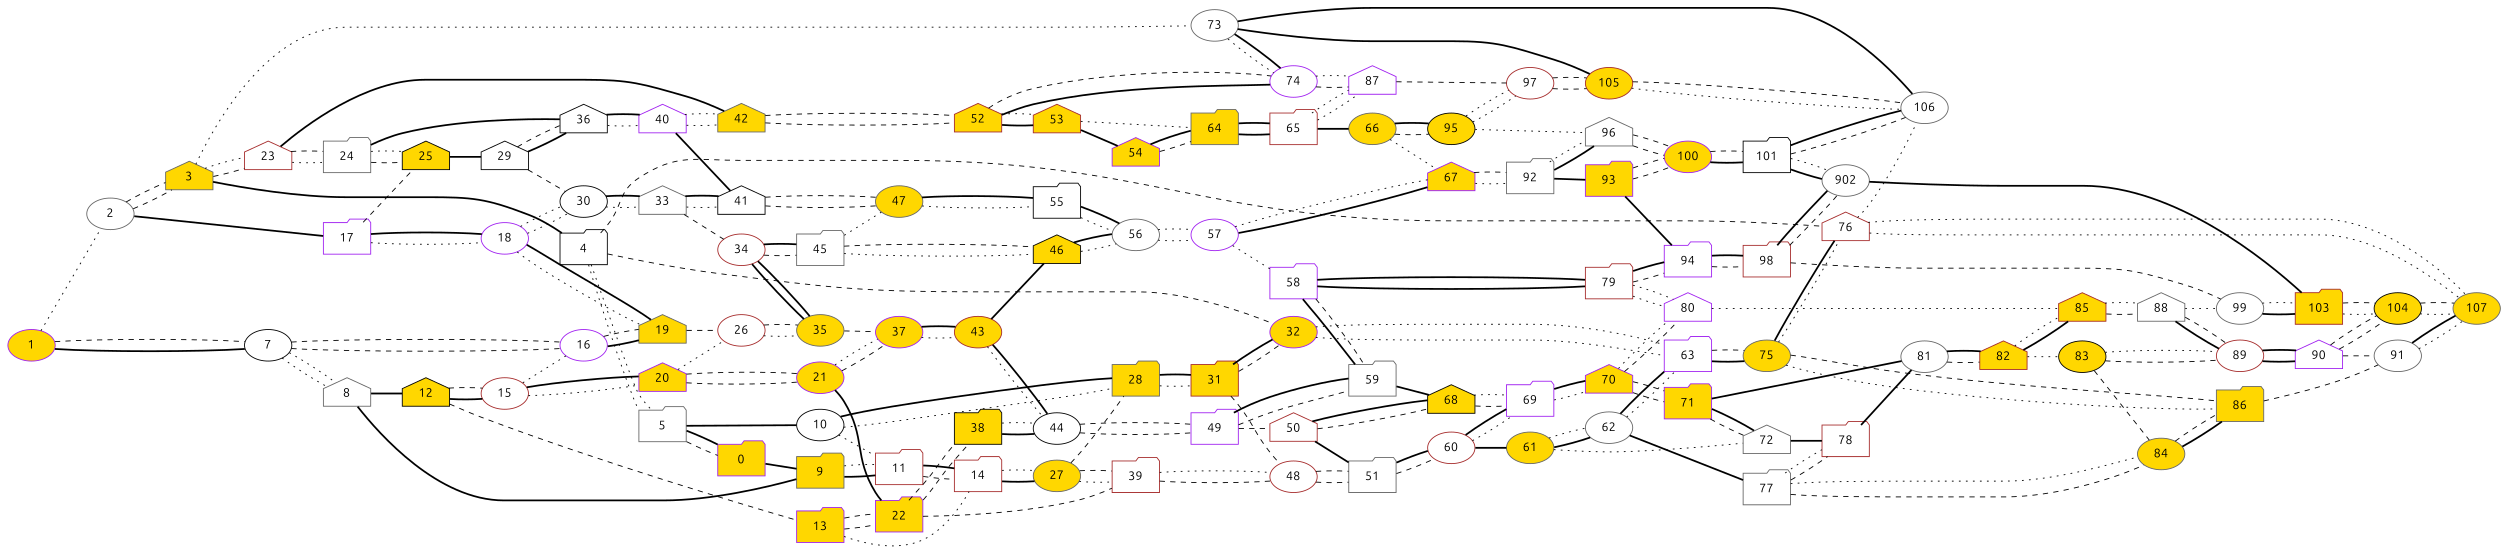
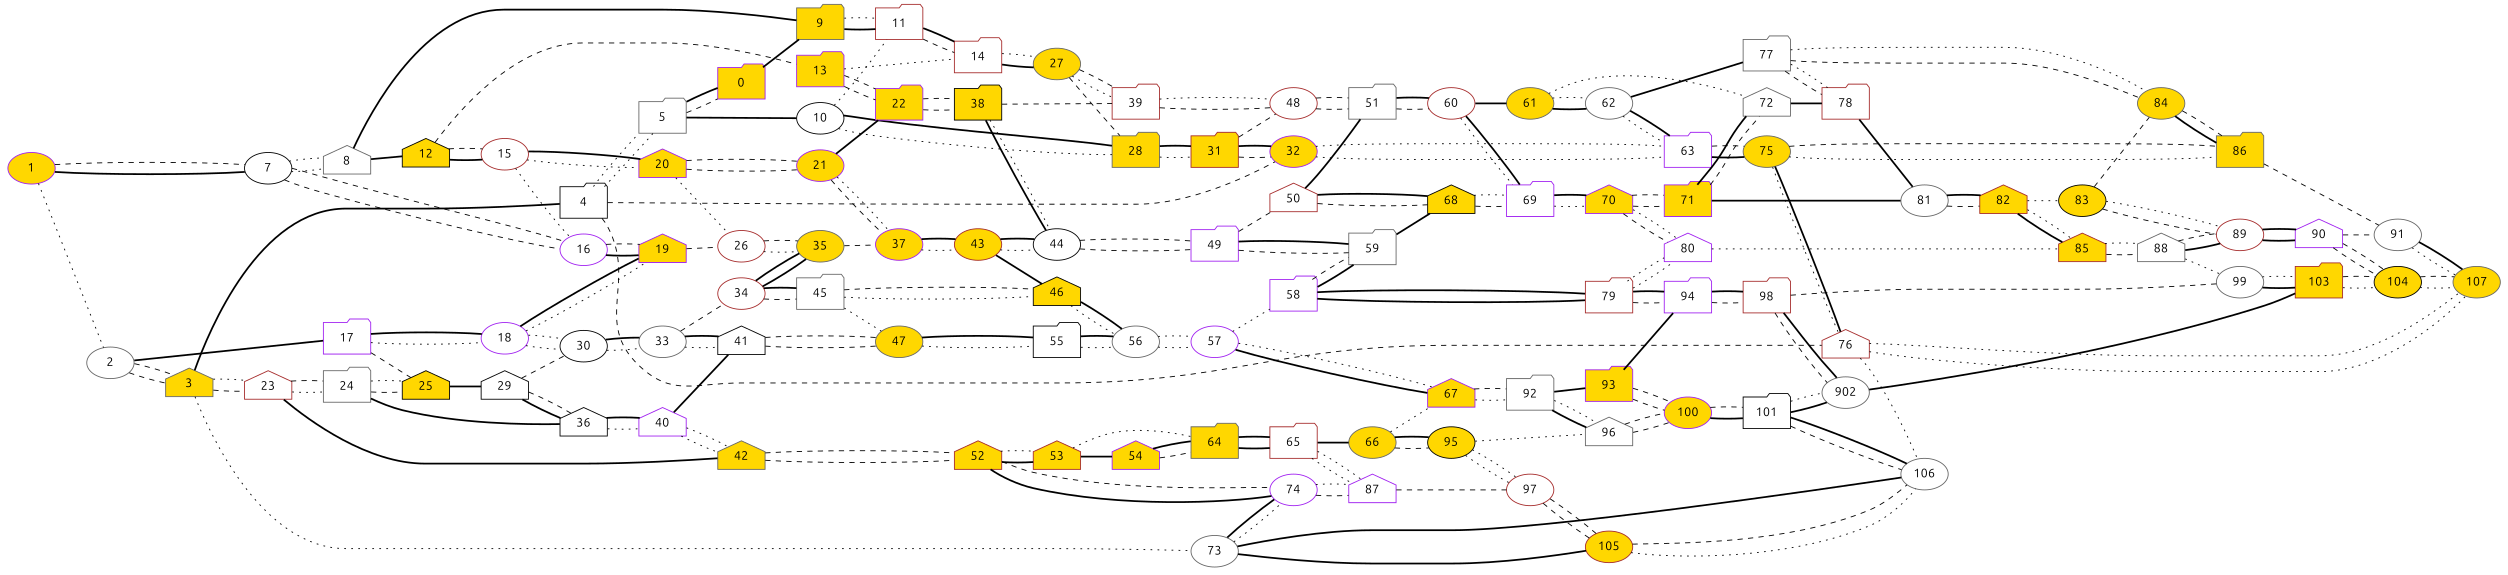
(663, 202) -> (663, 342)
(663, 330) -> (663, 250)
(1019, 510) -> (1057, 104)
